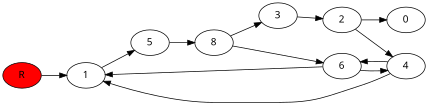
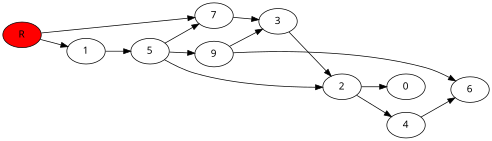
none -> (214, 16)
(214, 43) -> (214, 54)
(218, 71) -> none
(370, 71) -> none
none -> (238, 82)
(252, 102) -> none
